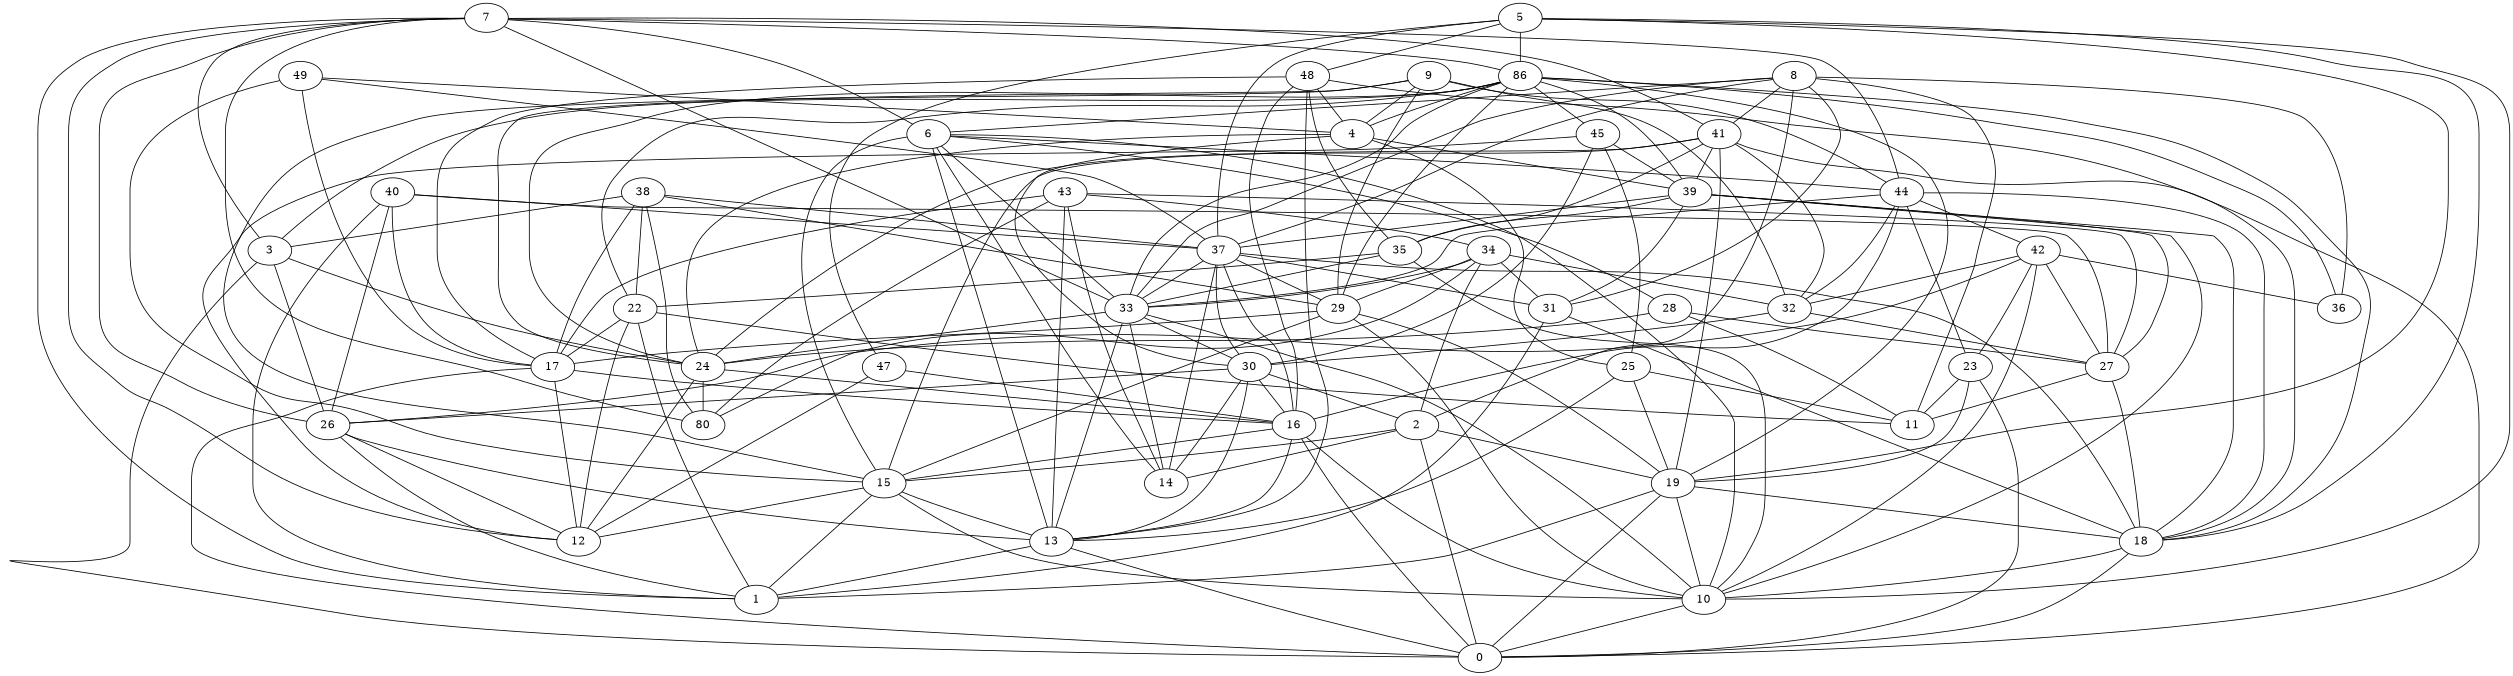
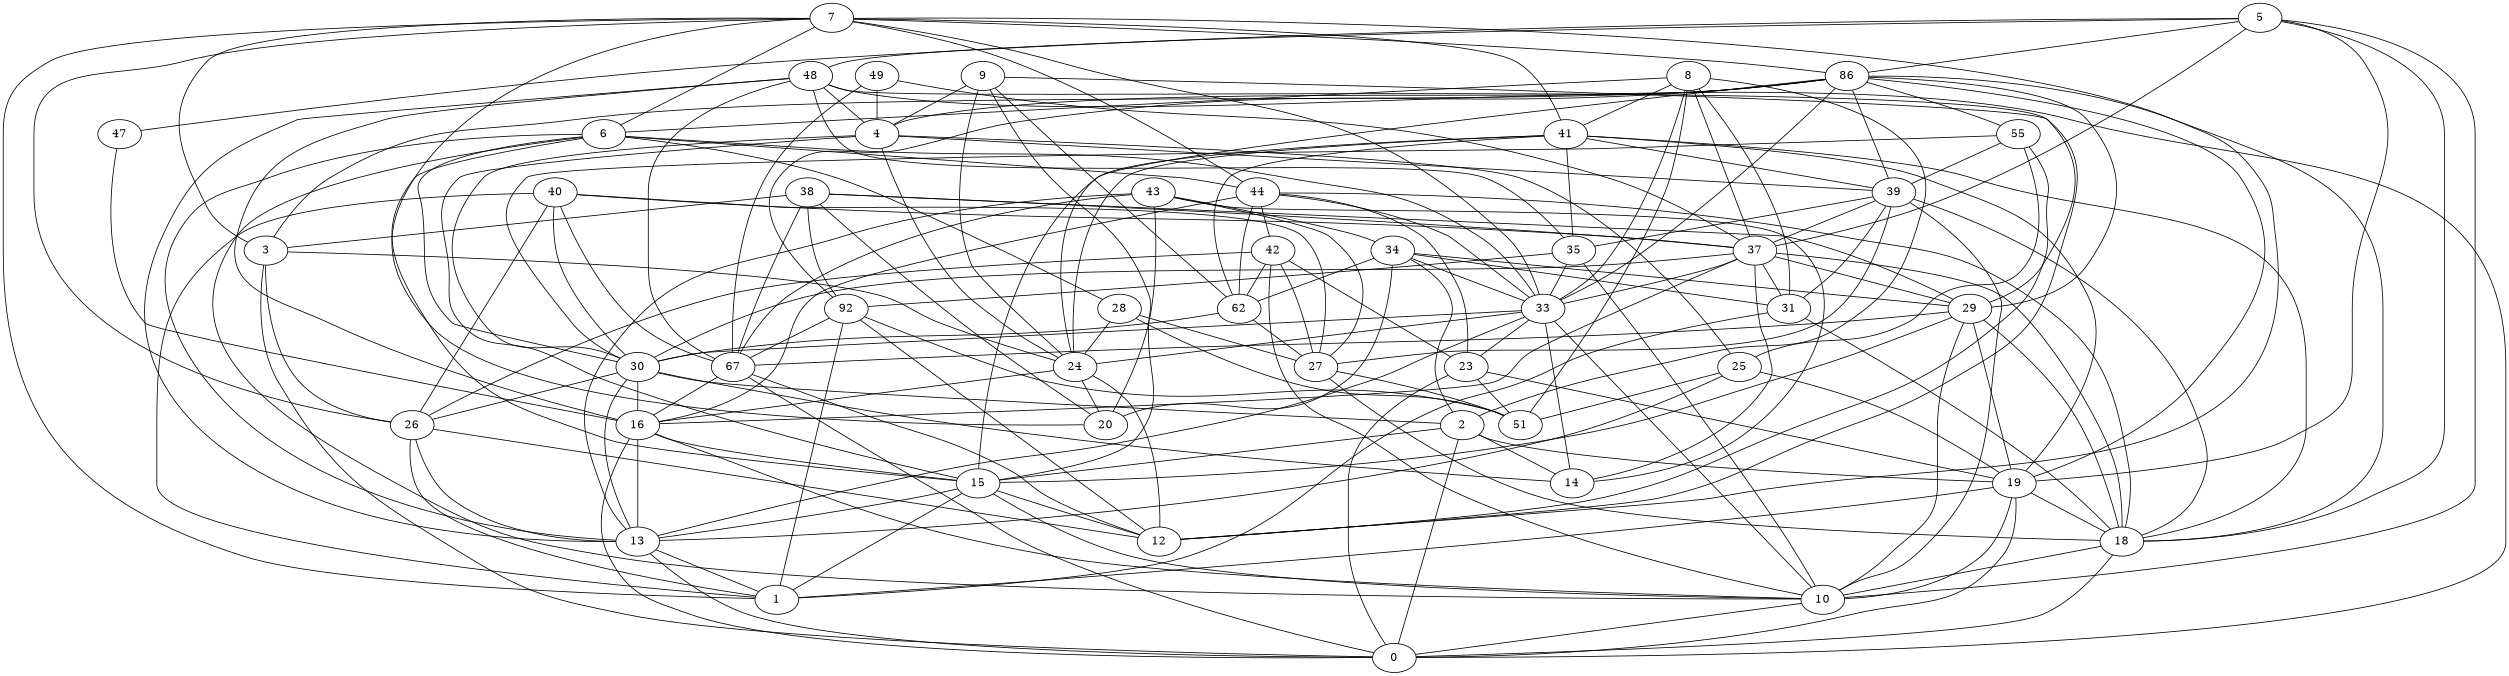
(1686, 106) -> none
(1598, 134) -> (2018, 134)
none -> (572, 289)
(635, 309) -> (846, 309)
(1789, 309) -> (1239, 309)
(2339, 309) -> none
(1041, 312) -> (424, 242)
none -> (1511, 333)
(553, 367) -> (733, 367)
(307, 402) -> (453, 311)
none -> (2068, 405)
(703, 425) -> (1106, 425)
(1912, 425) -> (1520, 425)
(725, 458) -> (2049, 287)
